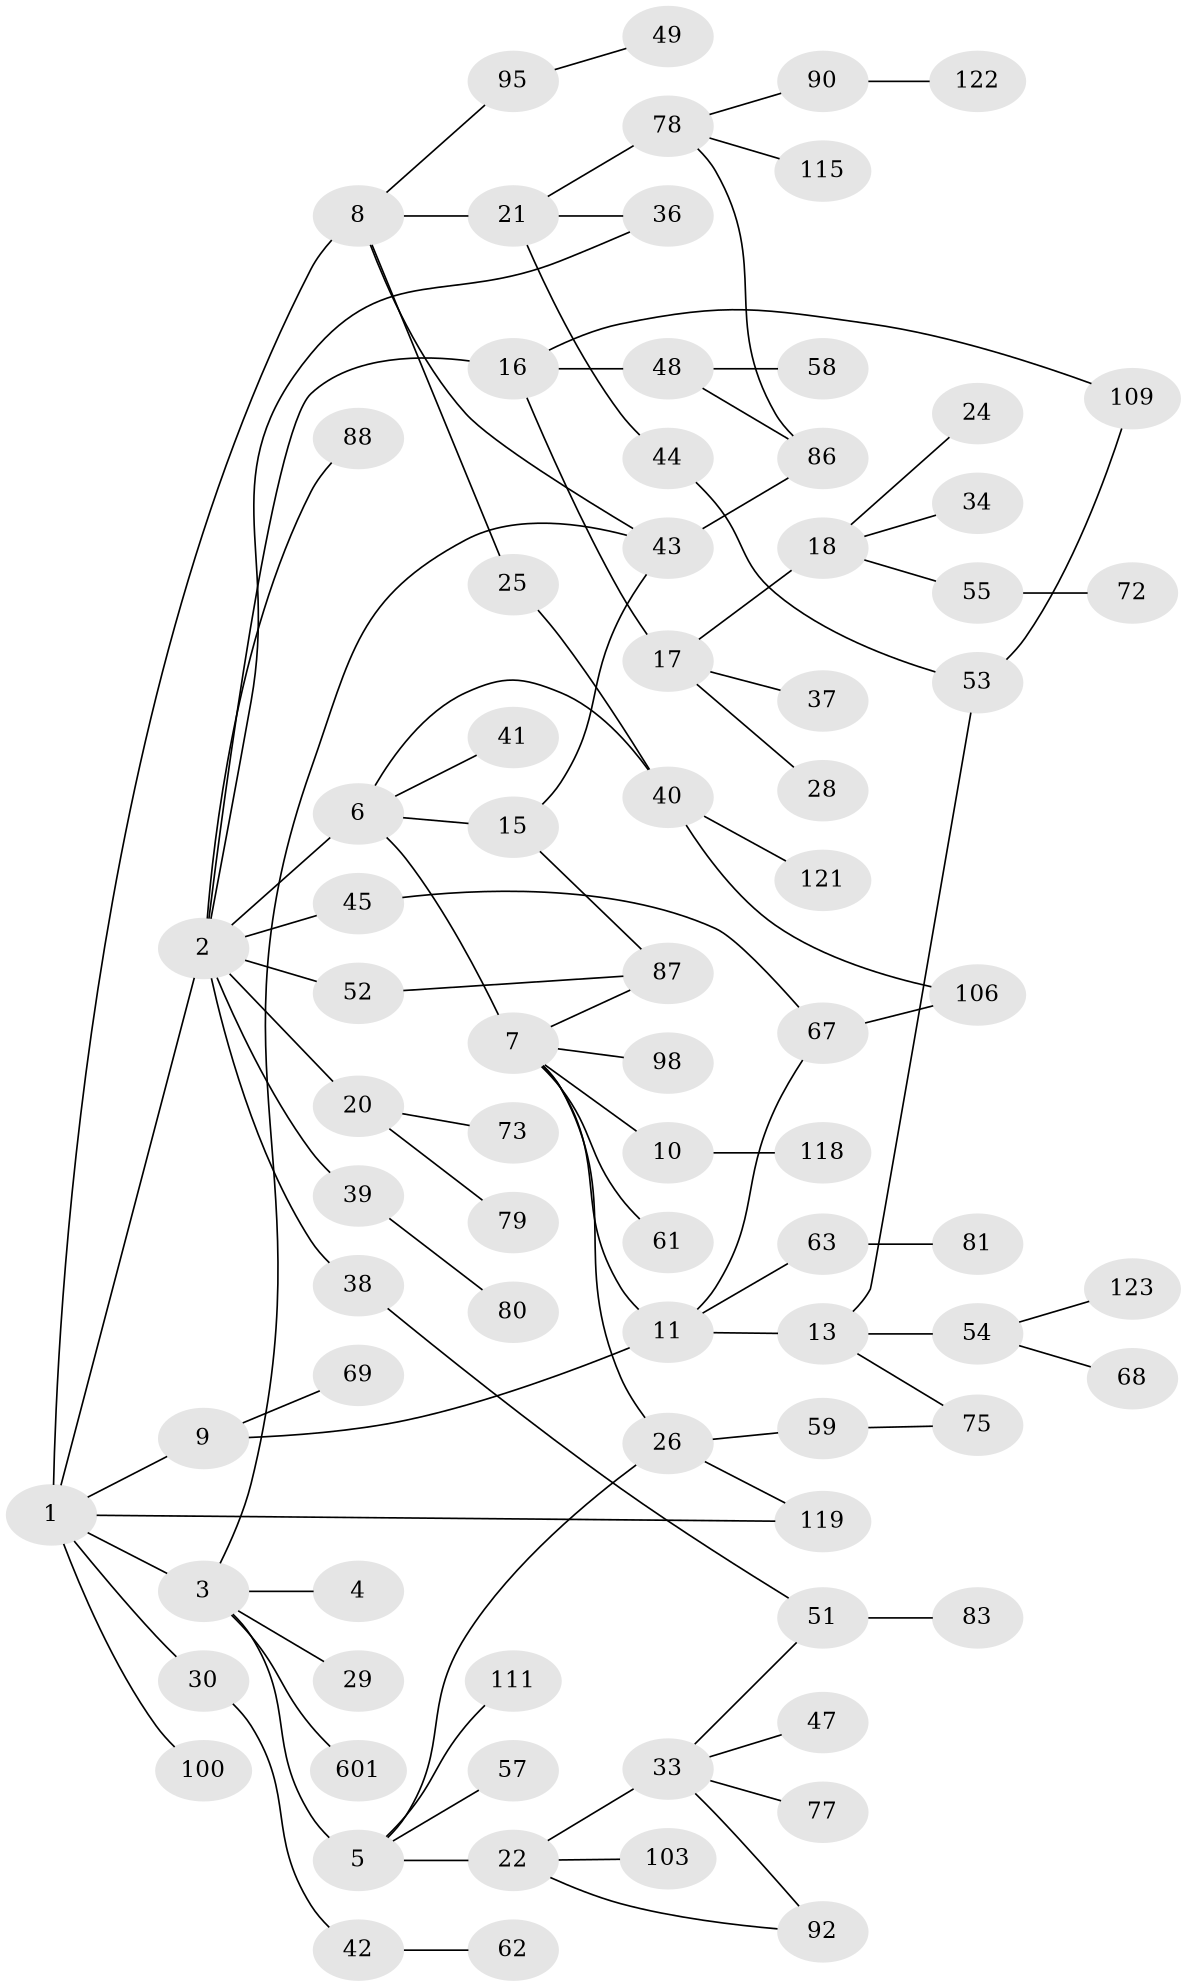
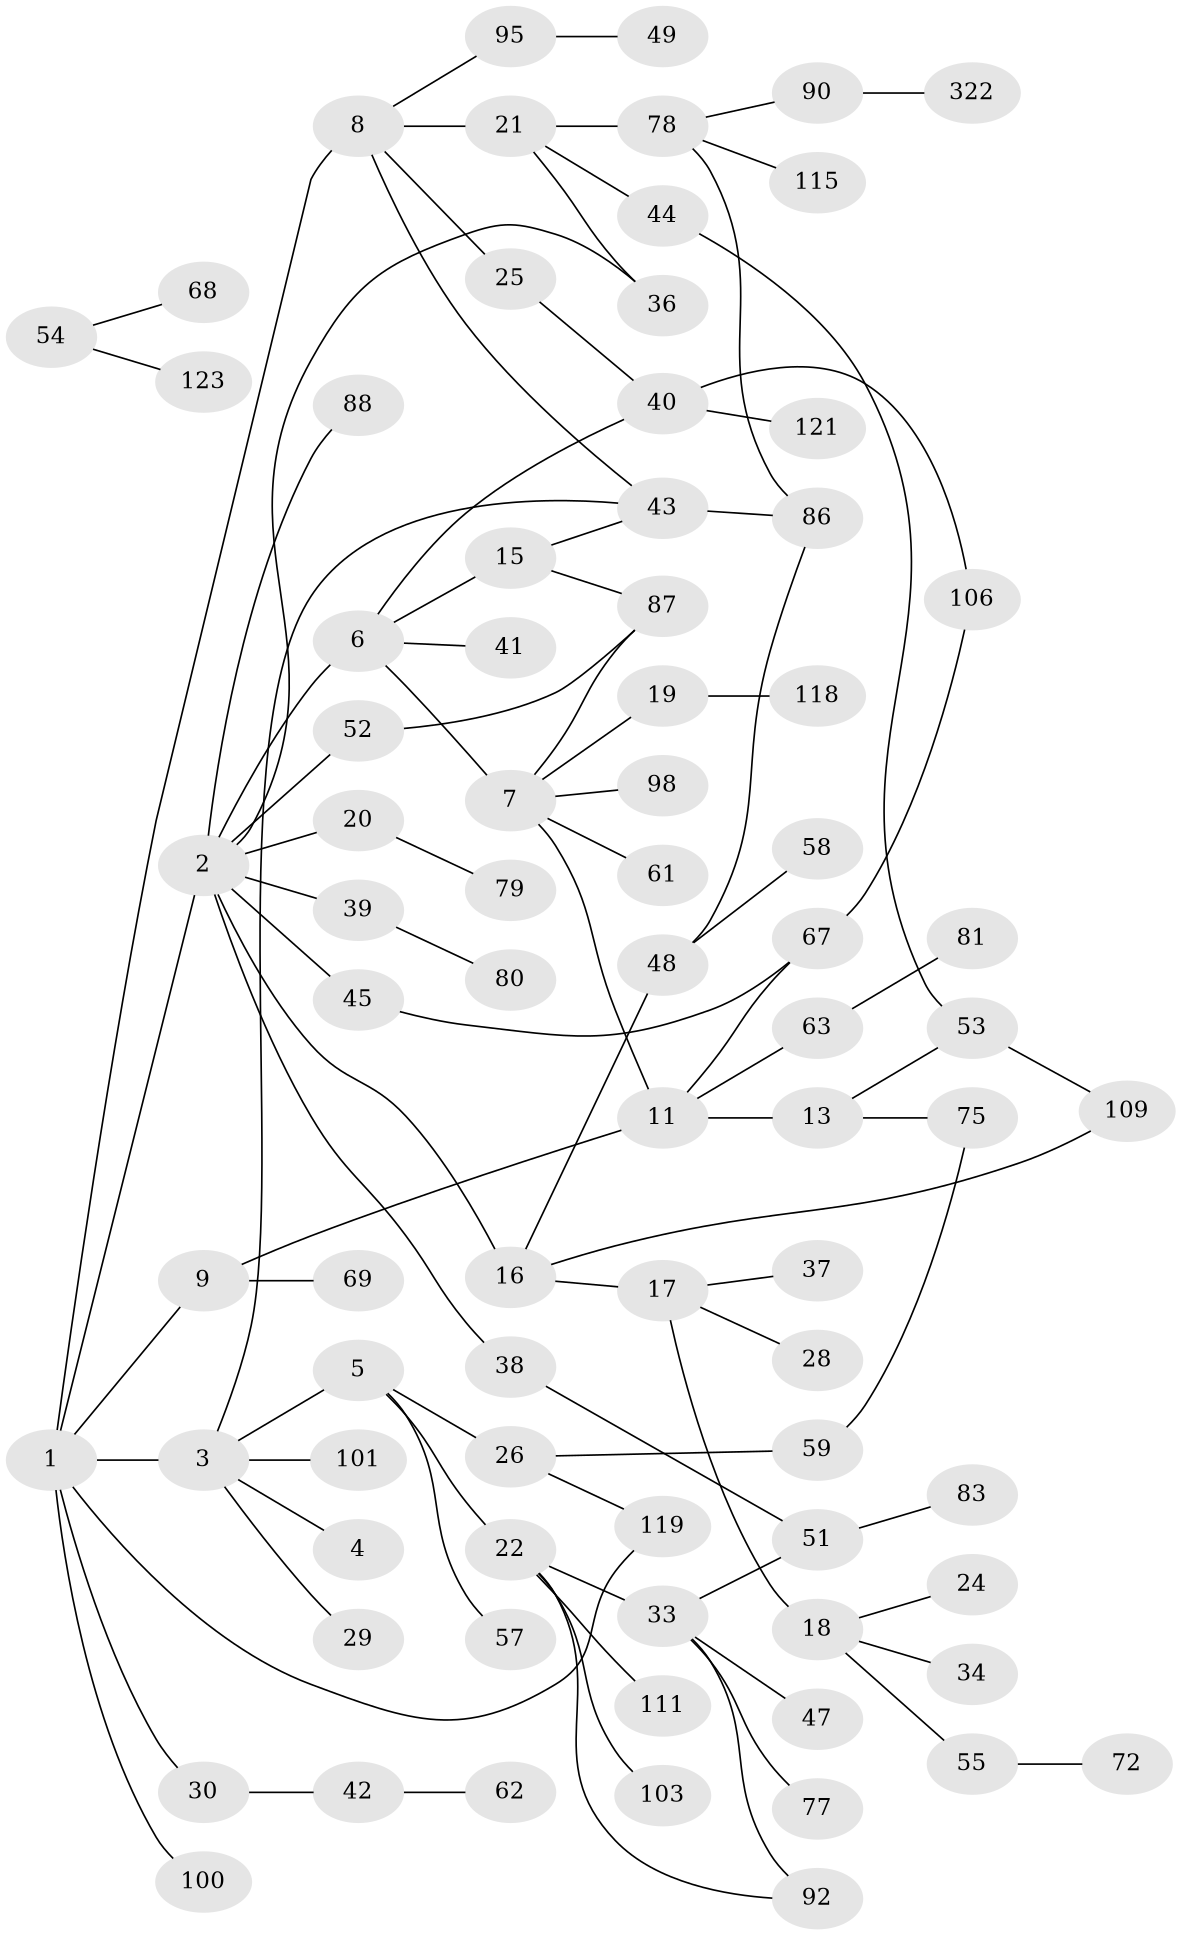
(978, 81) -> (972, 93)
(513, 1133) -> none
(668, 1153) -> (663, 696)
(596, 1260) -> none
(901, 1334) -> none
(440, 1764) -> (600, 1645)
(358, 1771) -> (358, 1460)
